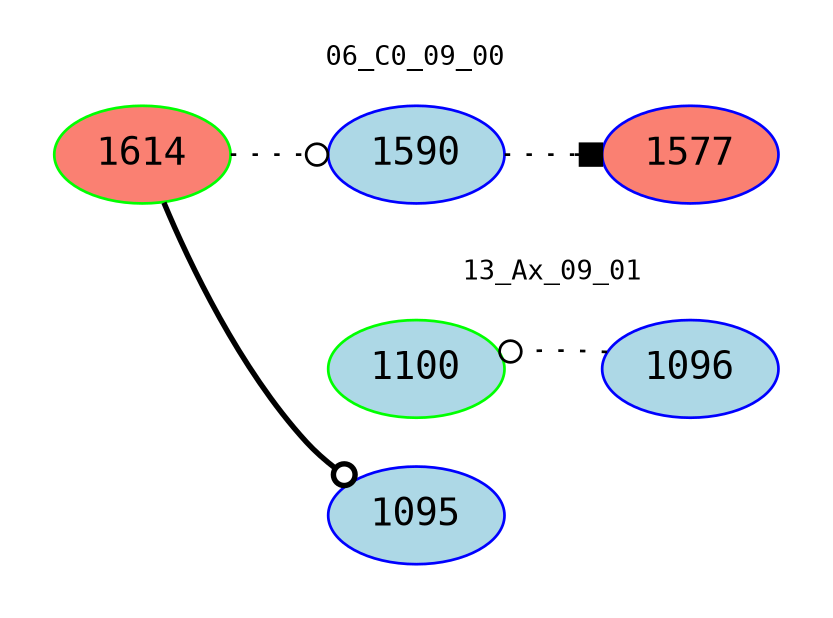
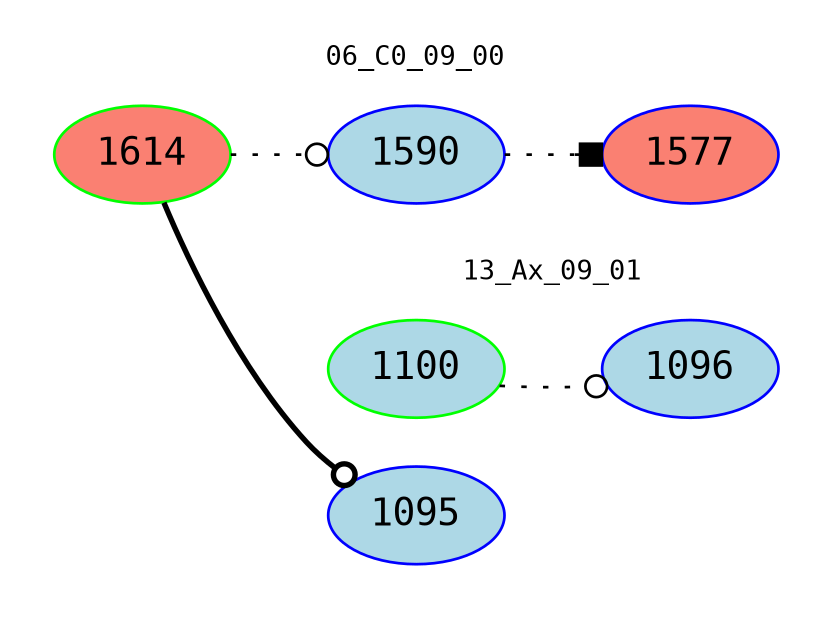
(564, 351) -> (542, 387)
